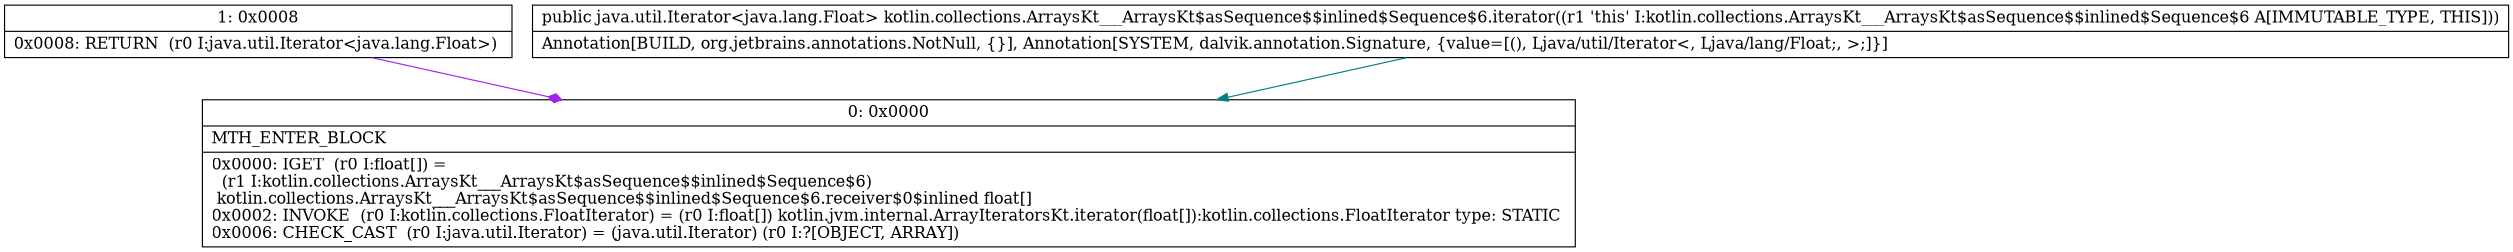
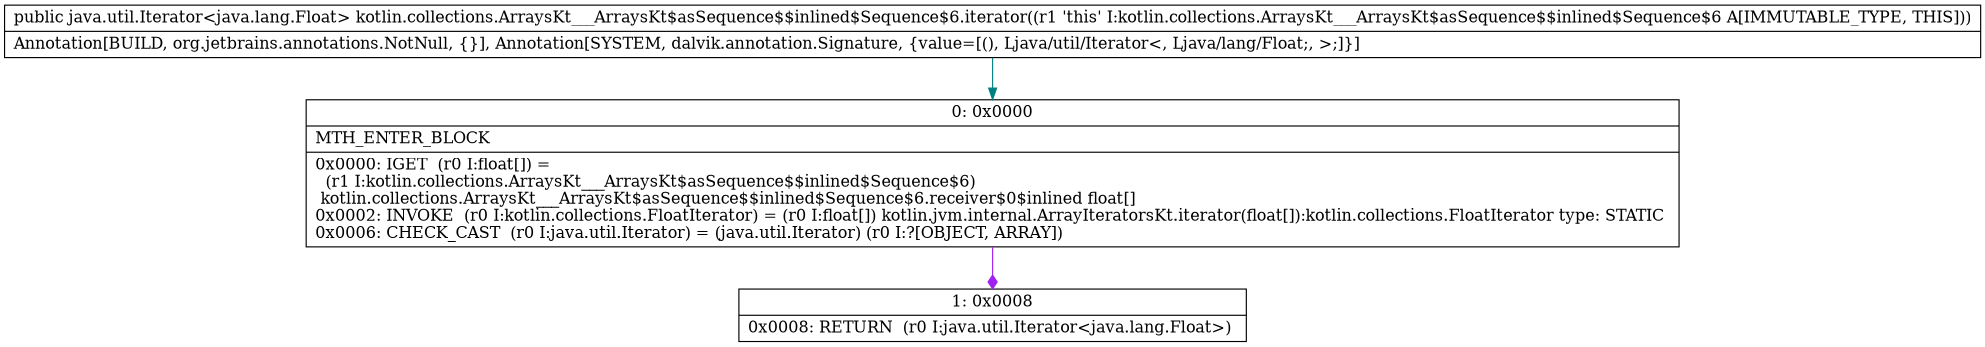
(460, 77) -> (993, 261)
